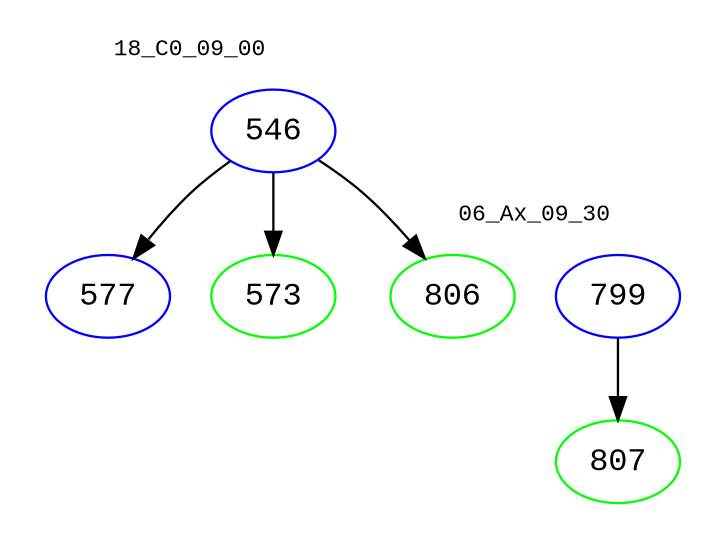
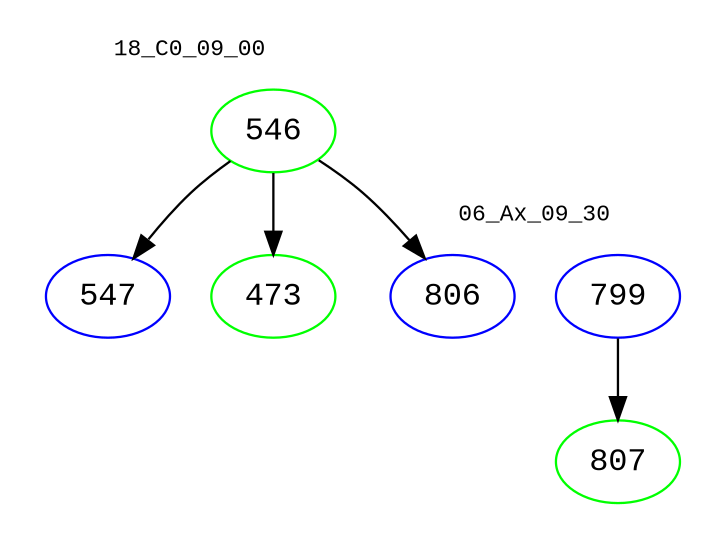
(273, 131) -> (273, 131)
(108, 296) -> (108, 296)
(273, 296) -> (273, 296)
(453, 296) -> (453, 296)
